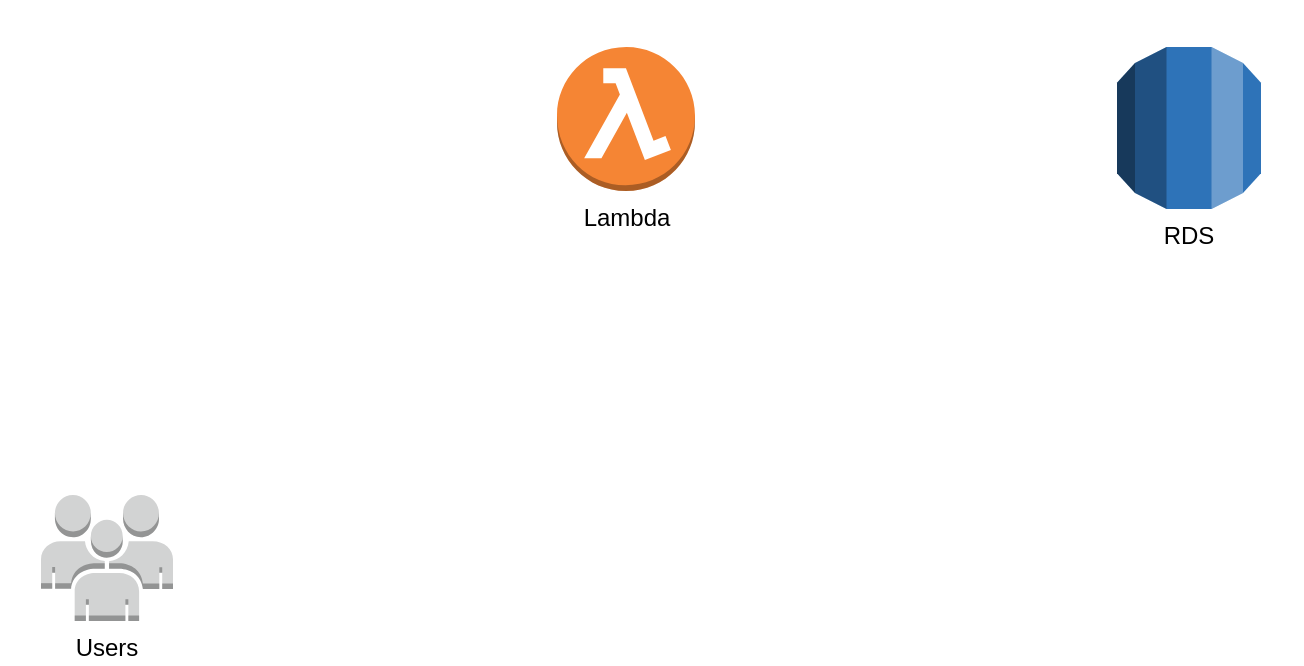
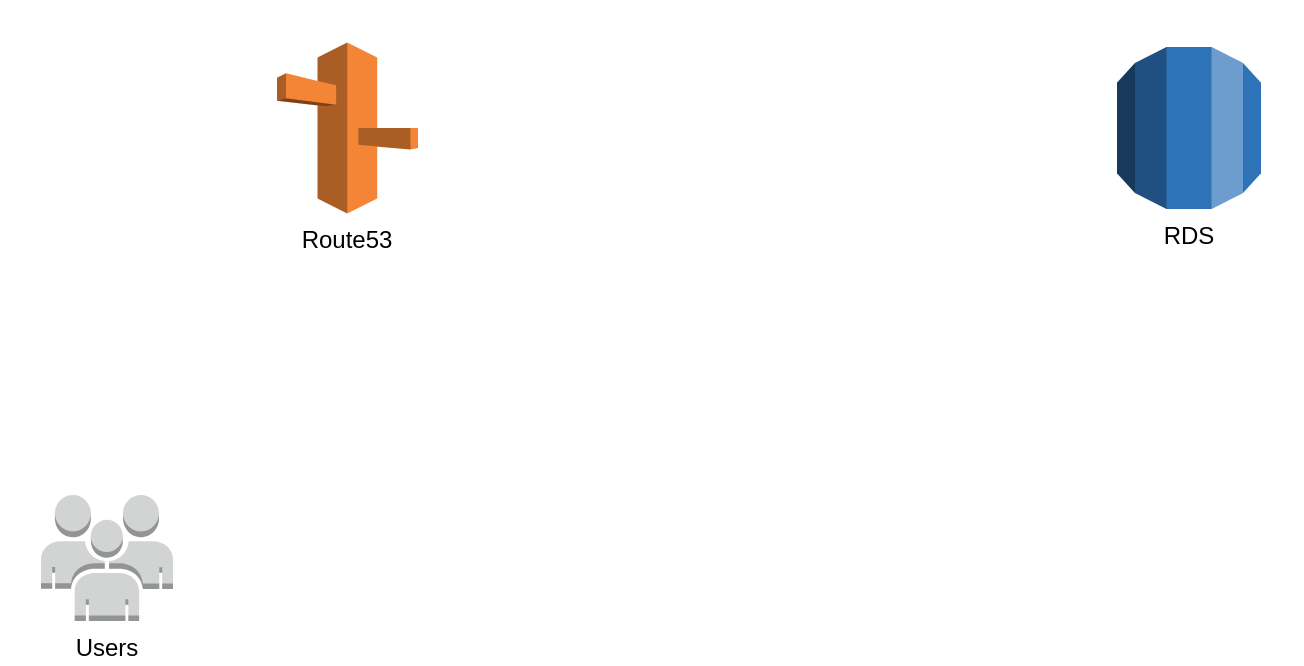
(626, 119) -> none
none -> (348, 128)
